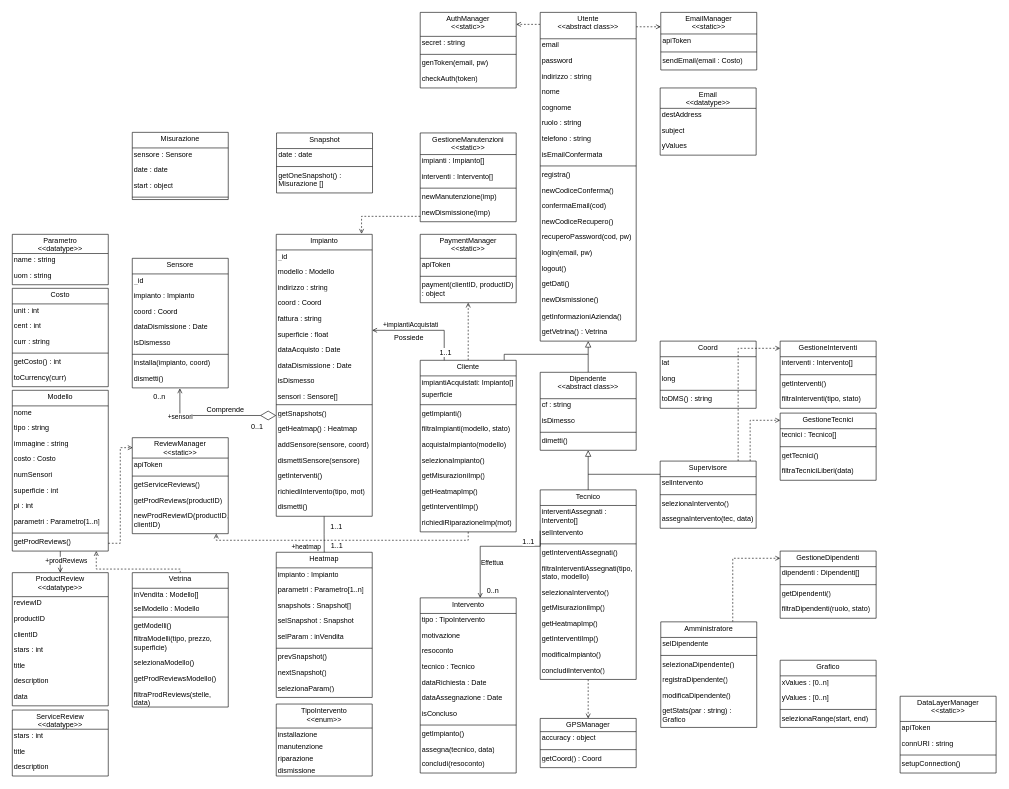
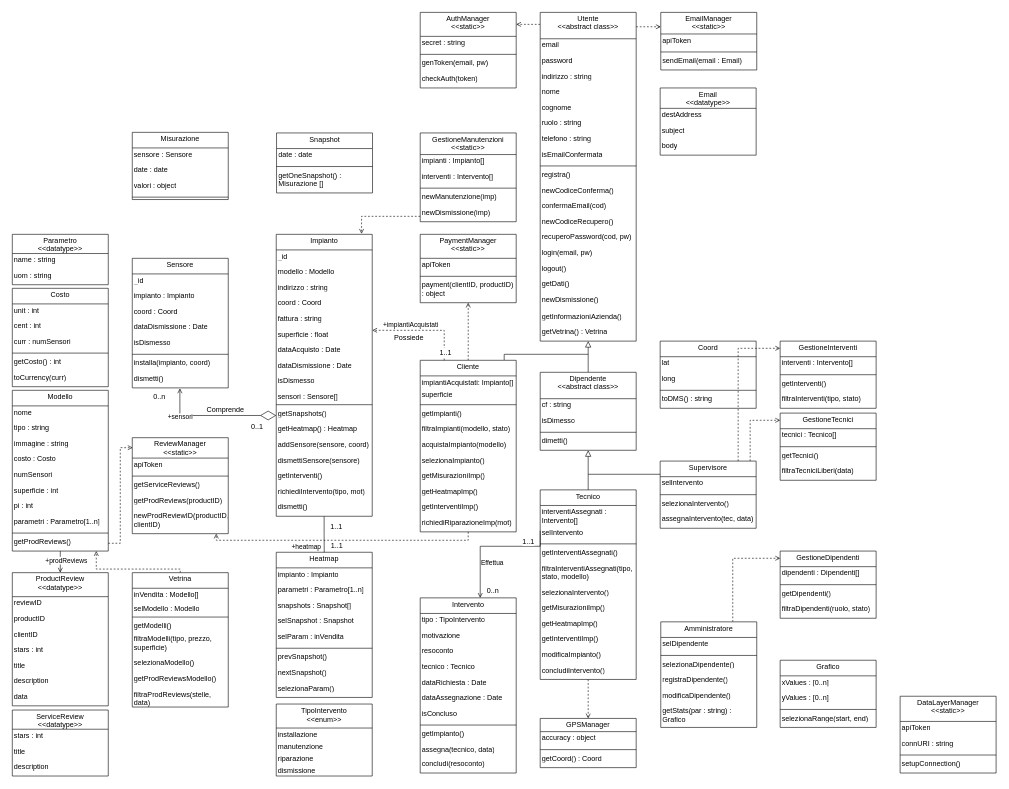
(705, 61) -> (703, 61)
(675, 146) -> (670, 146)
(160, 186) -> (160, 186)
(424, 330) -> (424, 330)
(37, 342) -> (45, 342)
